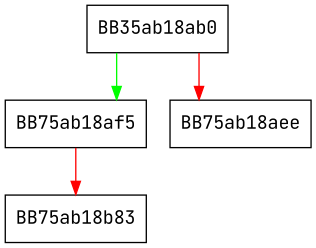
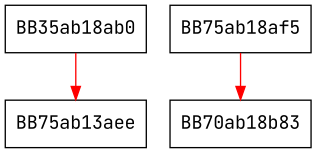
(117, 70) -> none
(241, 124) -> (76, 124)
(76, 219) -> (241, 124)
